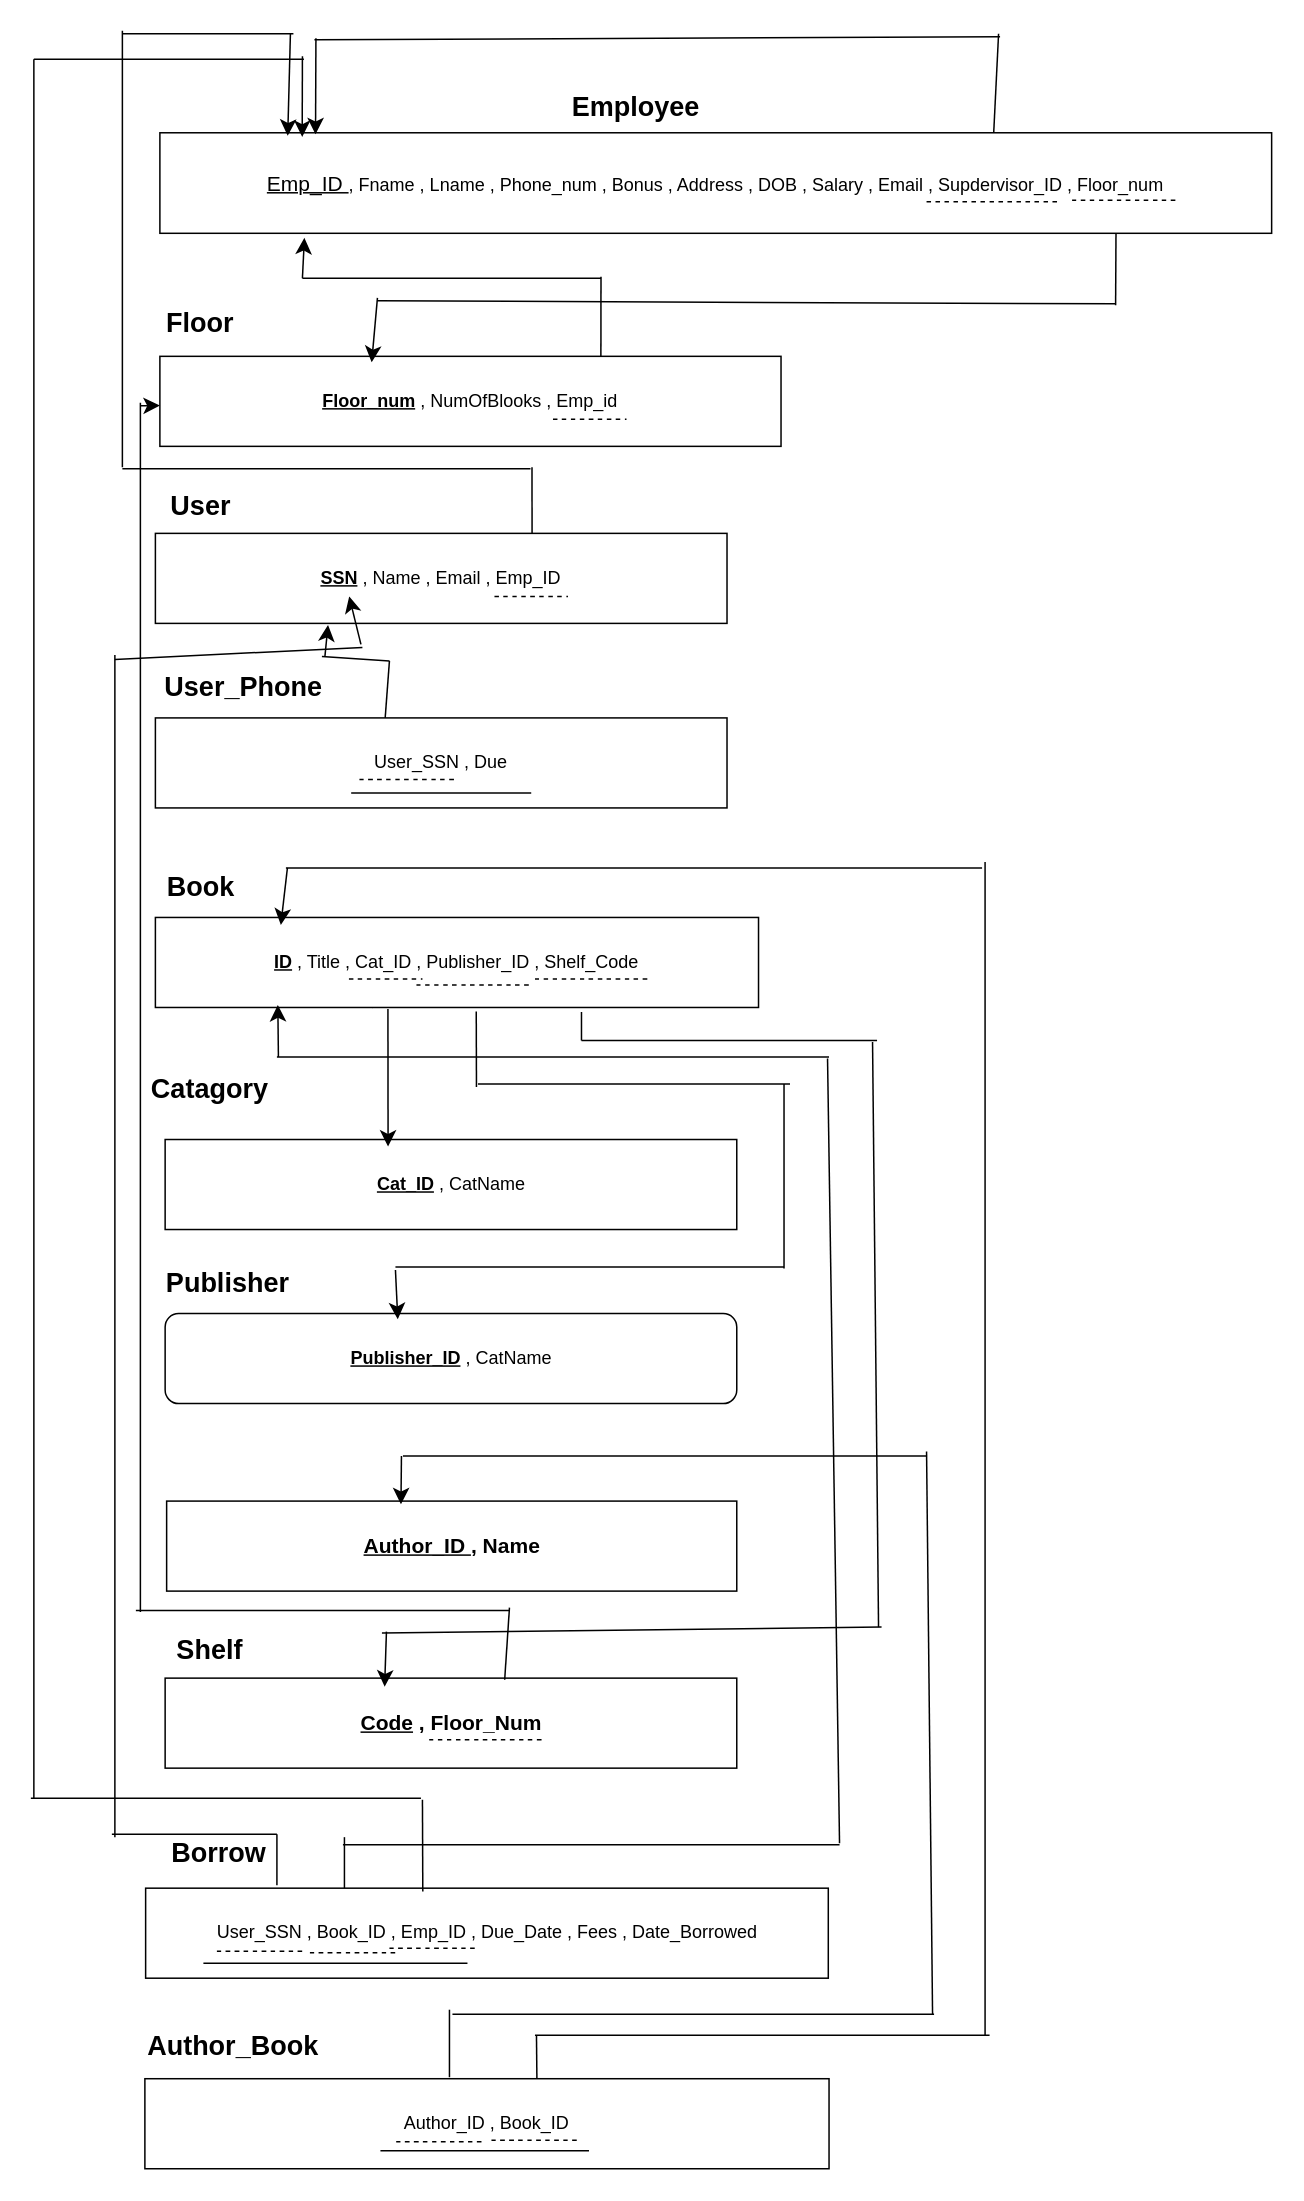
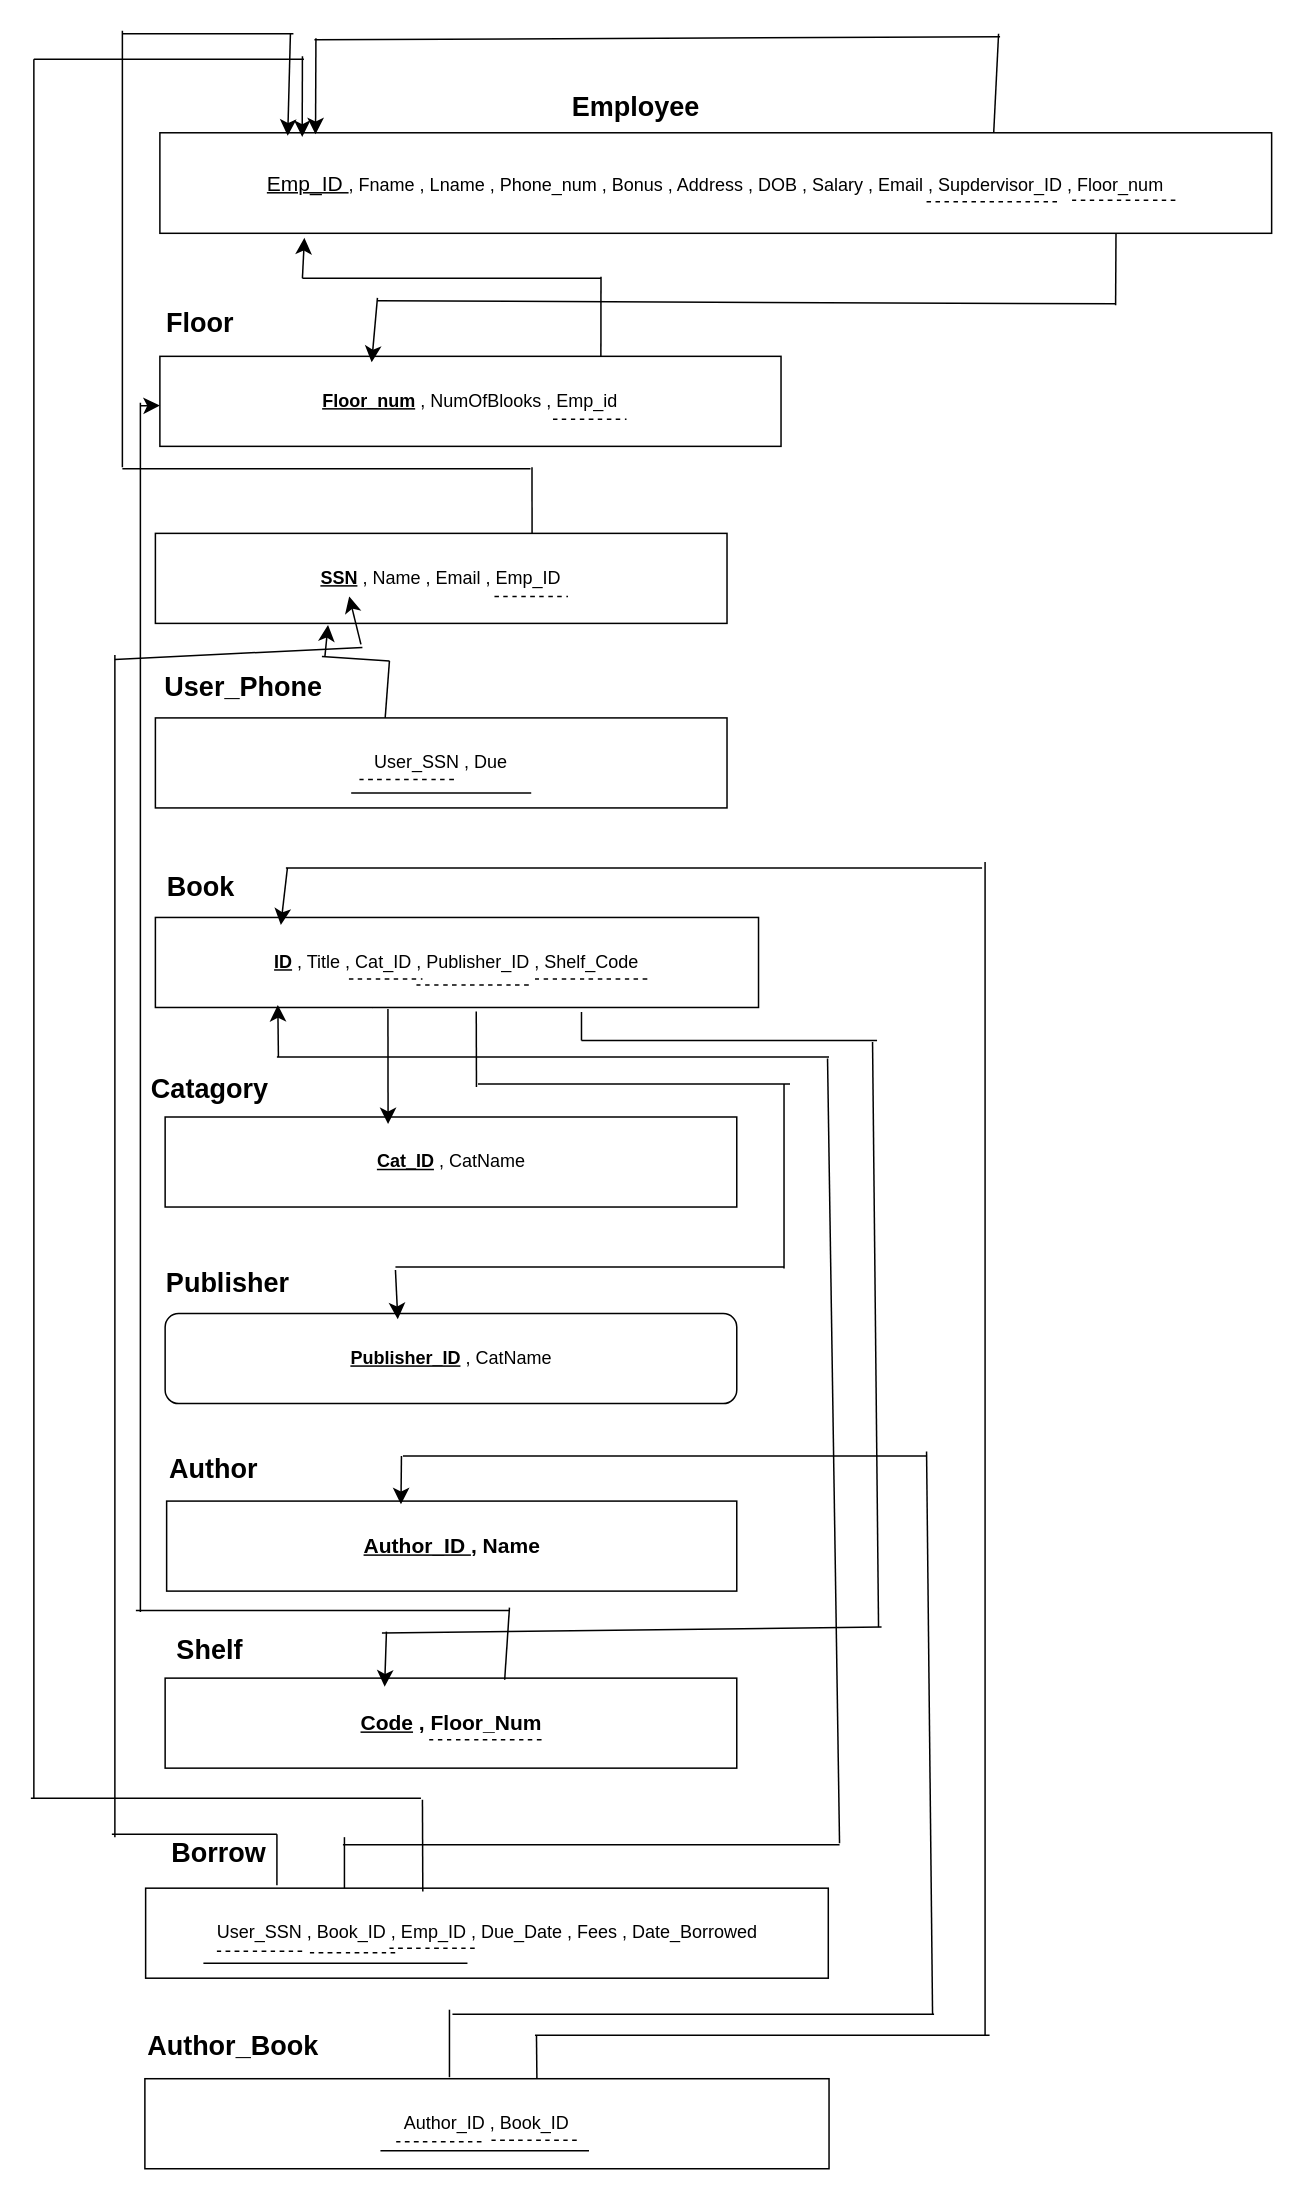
(200, 506) -> none
(451, 1184) -> (451, 1162)
none -> (213, 1469)
